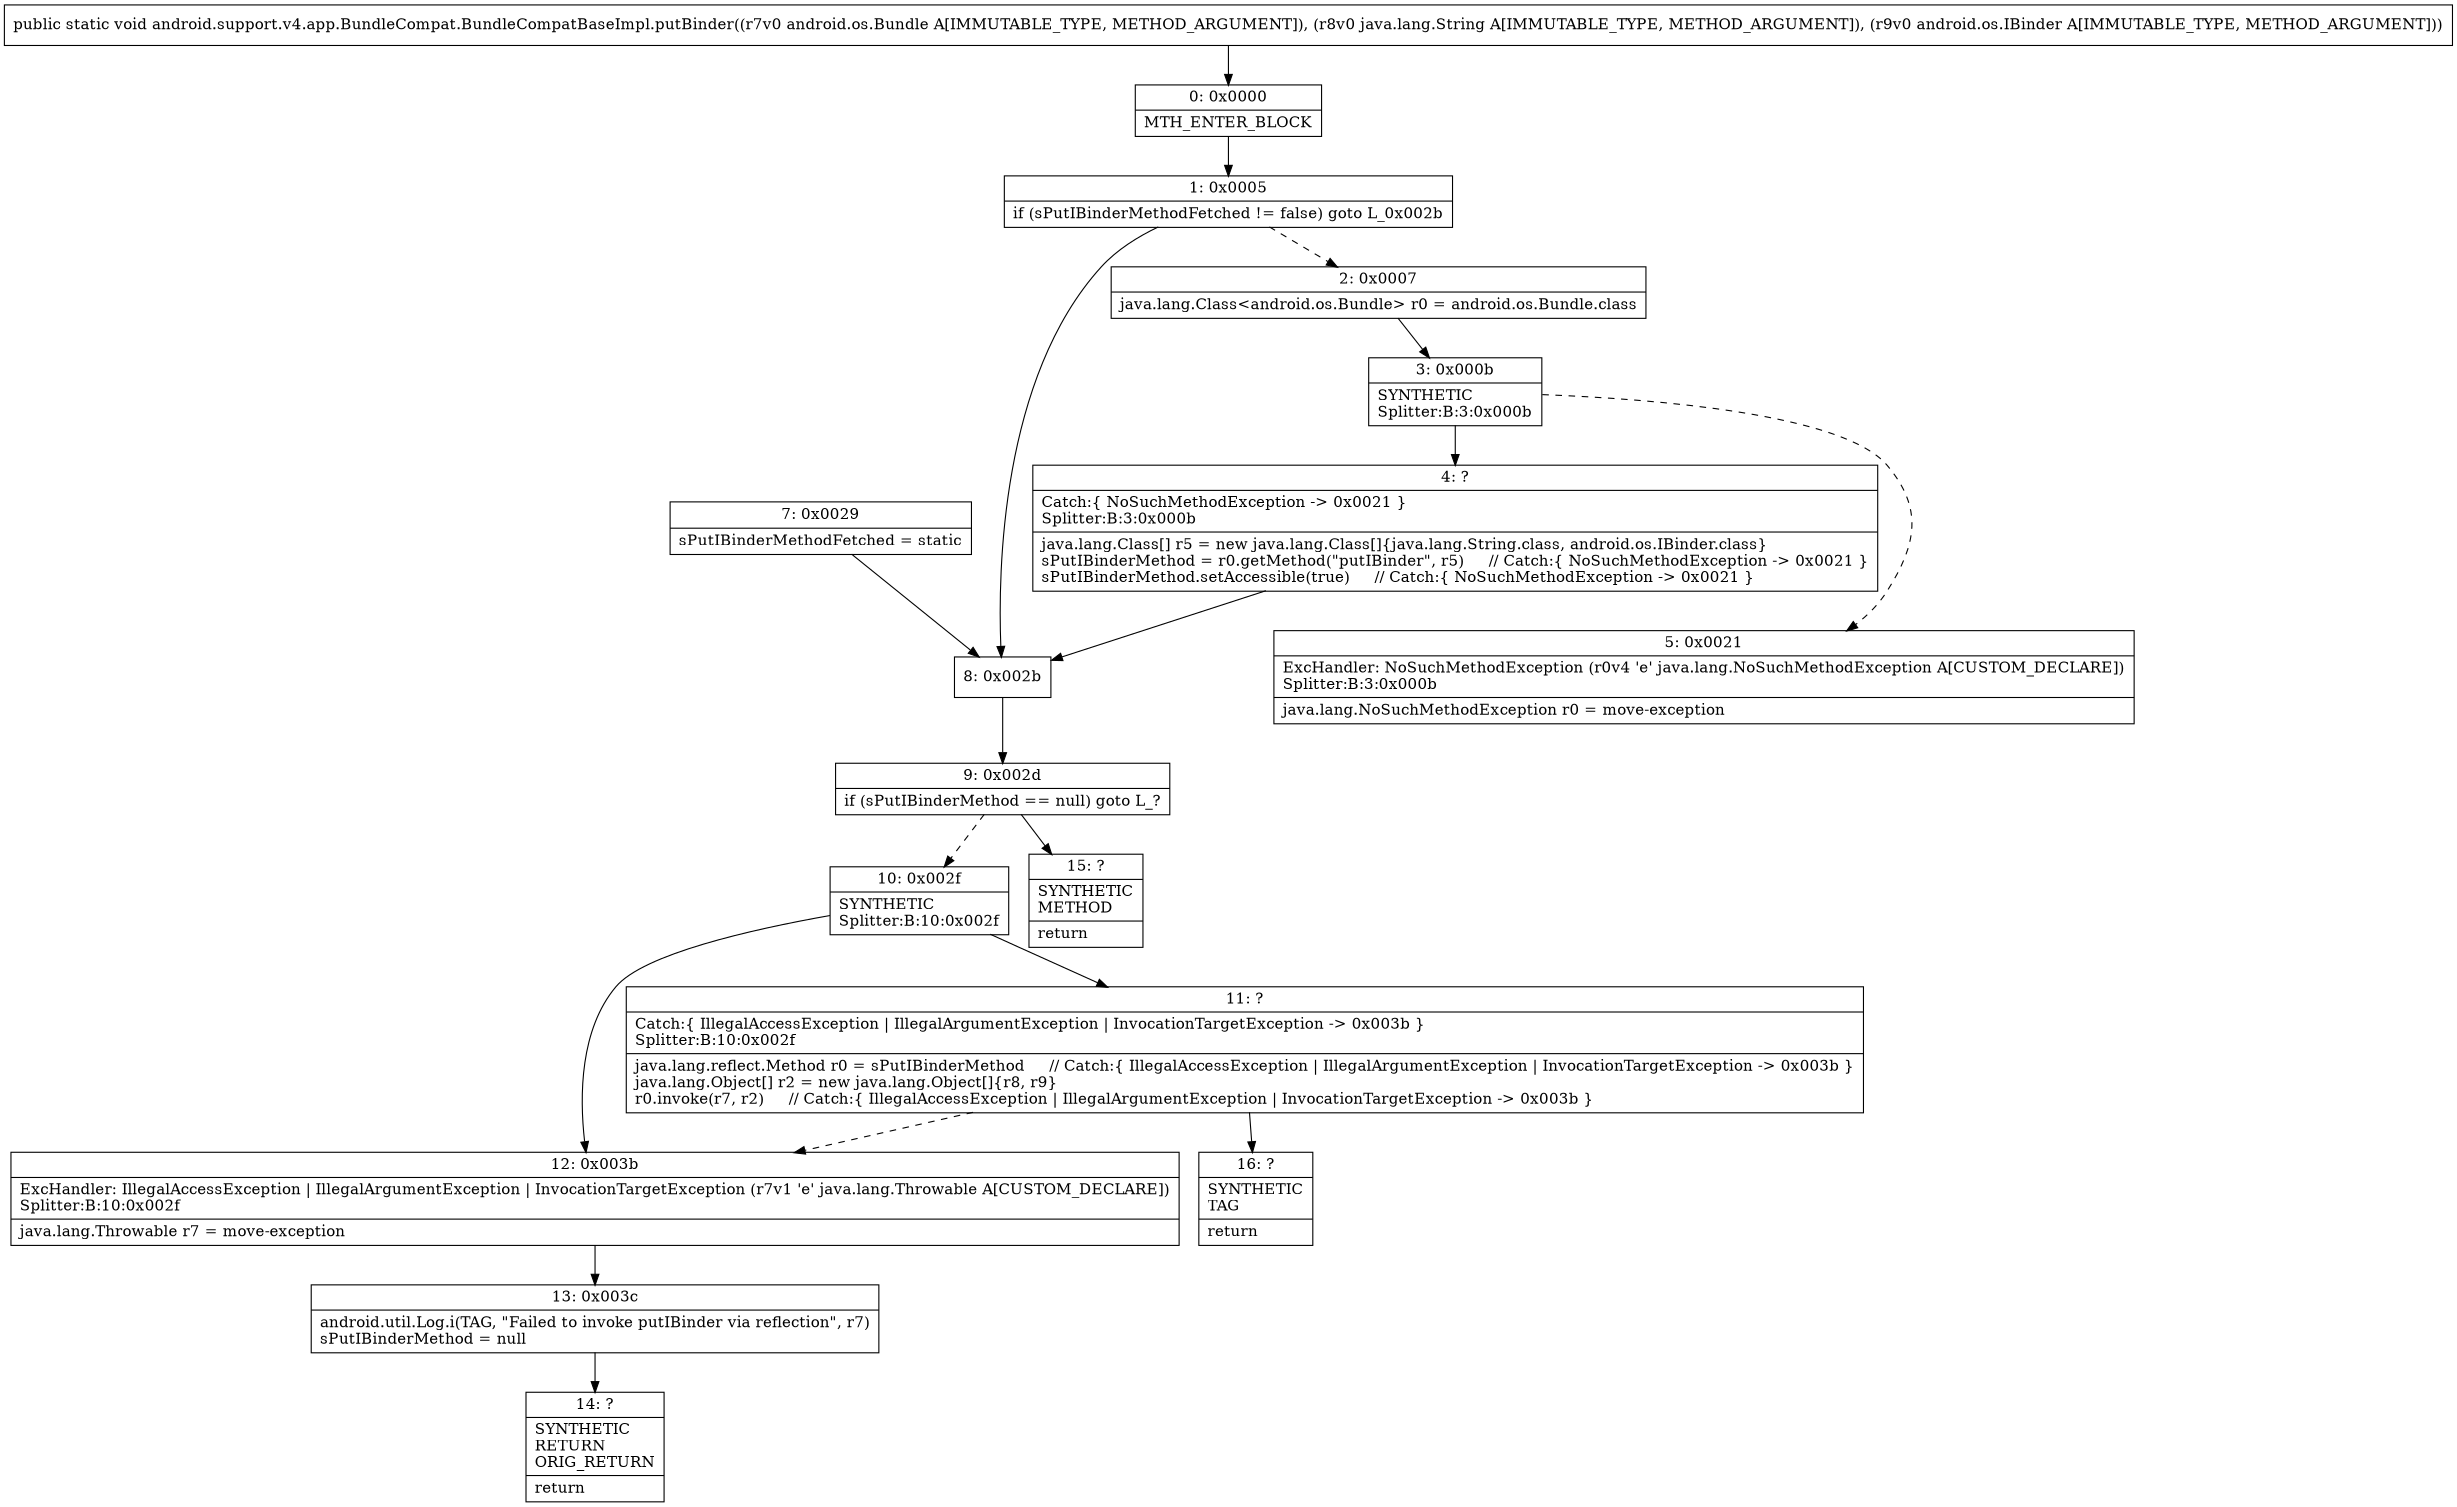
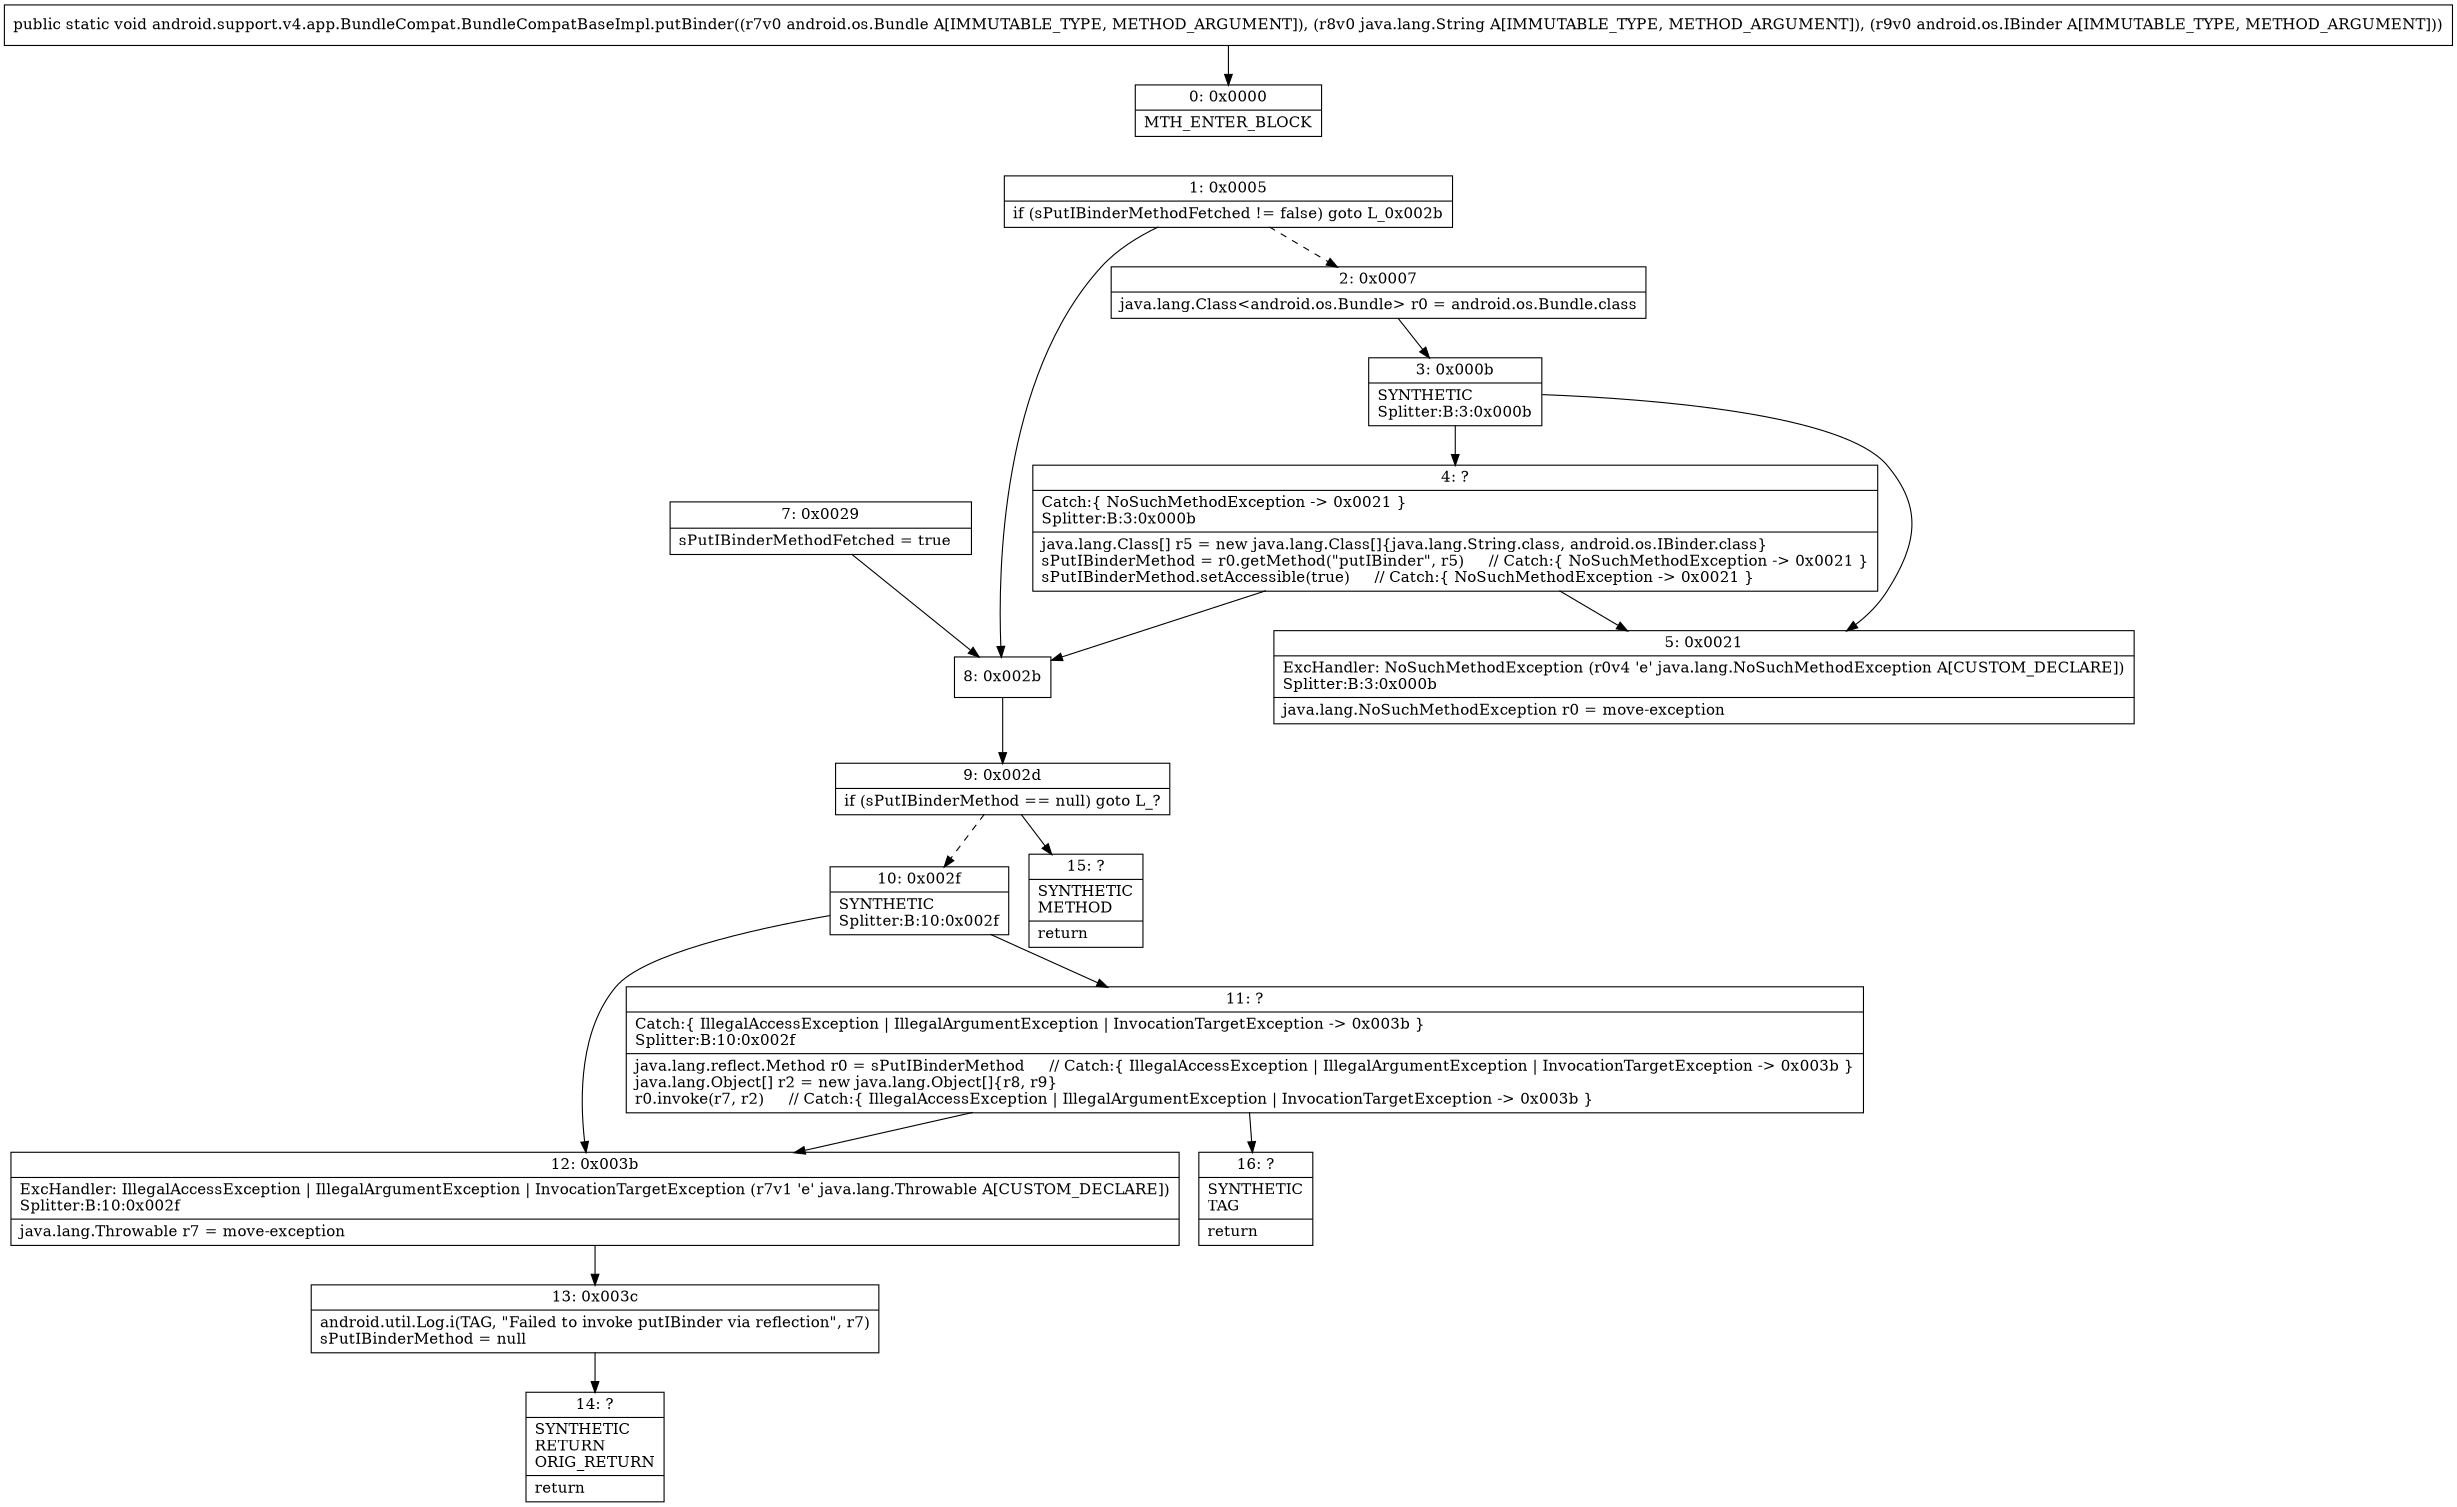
(1228, 151) -> none
(1810, 427) -> (1810, 427)
(821, 541) -> (815, 541)
none -> (1589, 608)
(889, 1131) -> (889, 1131)
